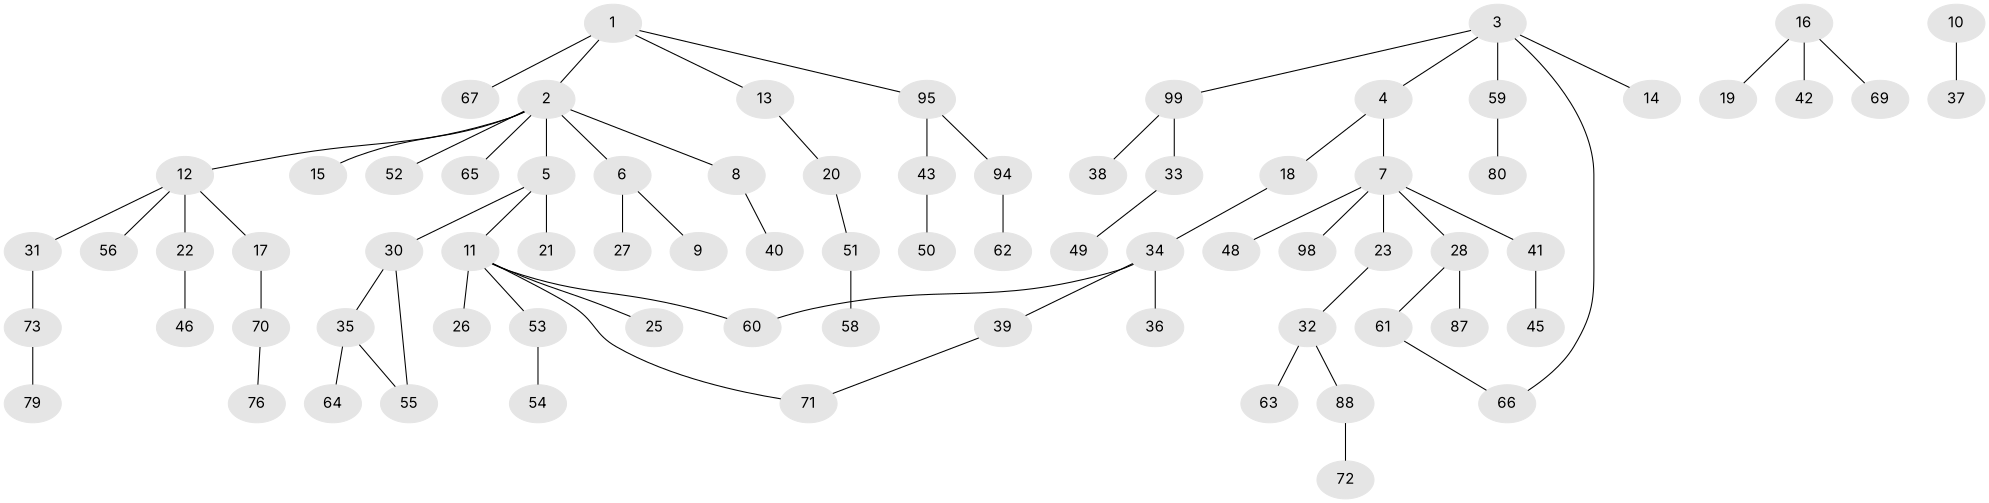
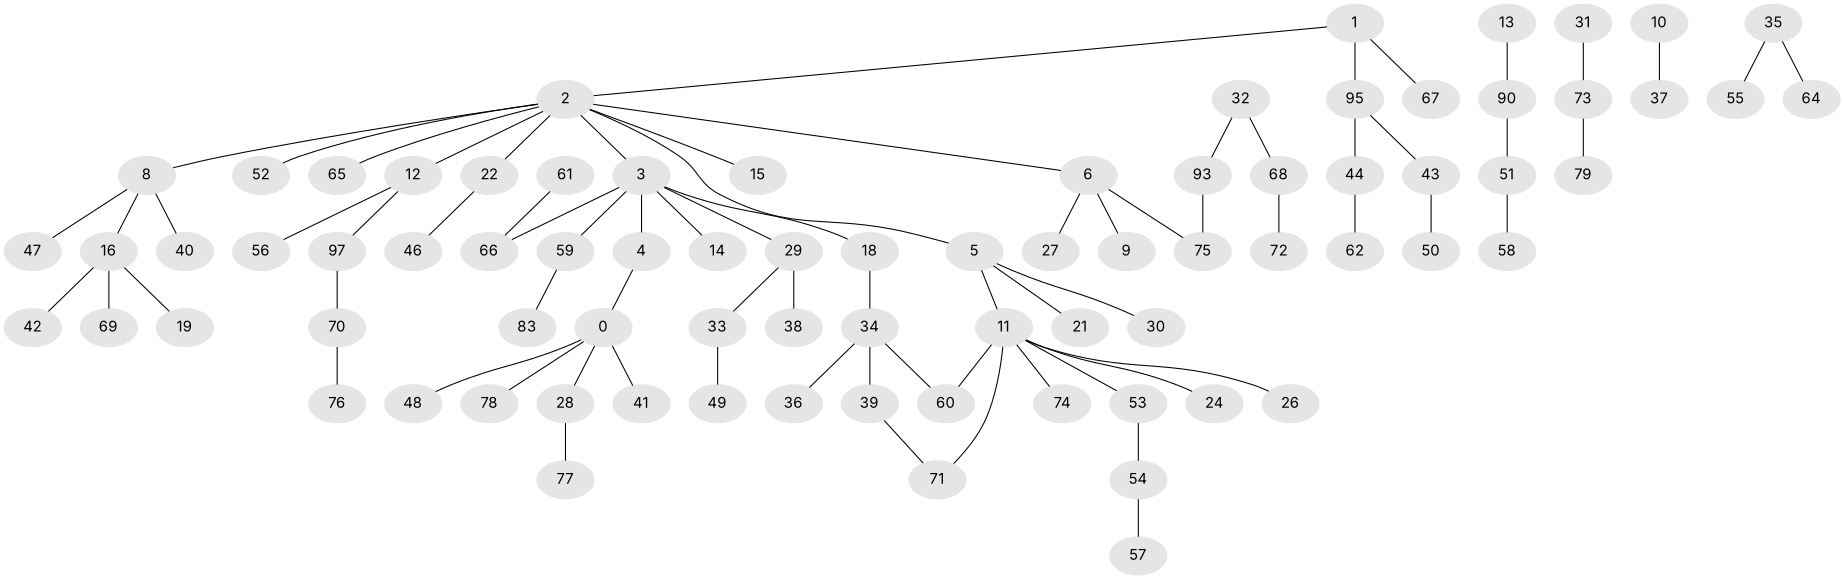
(689, 61) -> none
(1174, 99) -> (794, 252)
none -> (603, 137)
(1336, 137) -> (733, 208)
(832, 175) -> (1507, 99)
(1003, 175) -> (1355, 175)
(1384, 175) -> (604, 328)
(1498, 175) -> (527, 328)
(109, 213) -> none
none -> (128, 214)
(185, 214) -> (528, 137)
none -> (33, 252)
(261, 252) -> (337, 252)
none -> (1203, 252)
(1307, 252) -> (489, 404)
(1384, 252) -> none
(1422, 289) -> none
(370, 290) -> none
(402, 328) -> none
(654, 328) -> (1214, 404)
(1460, 328) -> (565, 480)
(1536, 328) -> none
none -> (1062, 404)
(1269, 404) -> (1203, 175)
(1345, 404) -> (1279, 175)
none -> (1138, 556)
